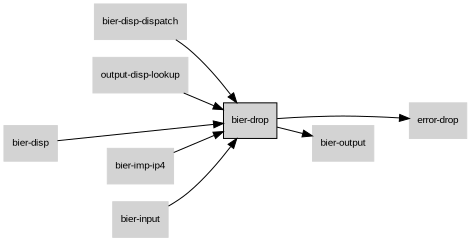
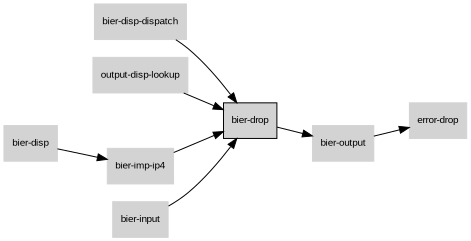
(338, 116) -> (387, 133)
(135, 133) -> (77, 153)
